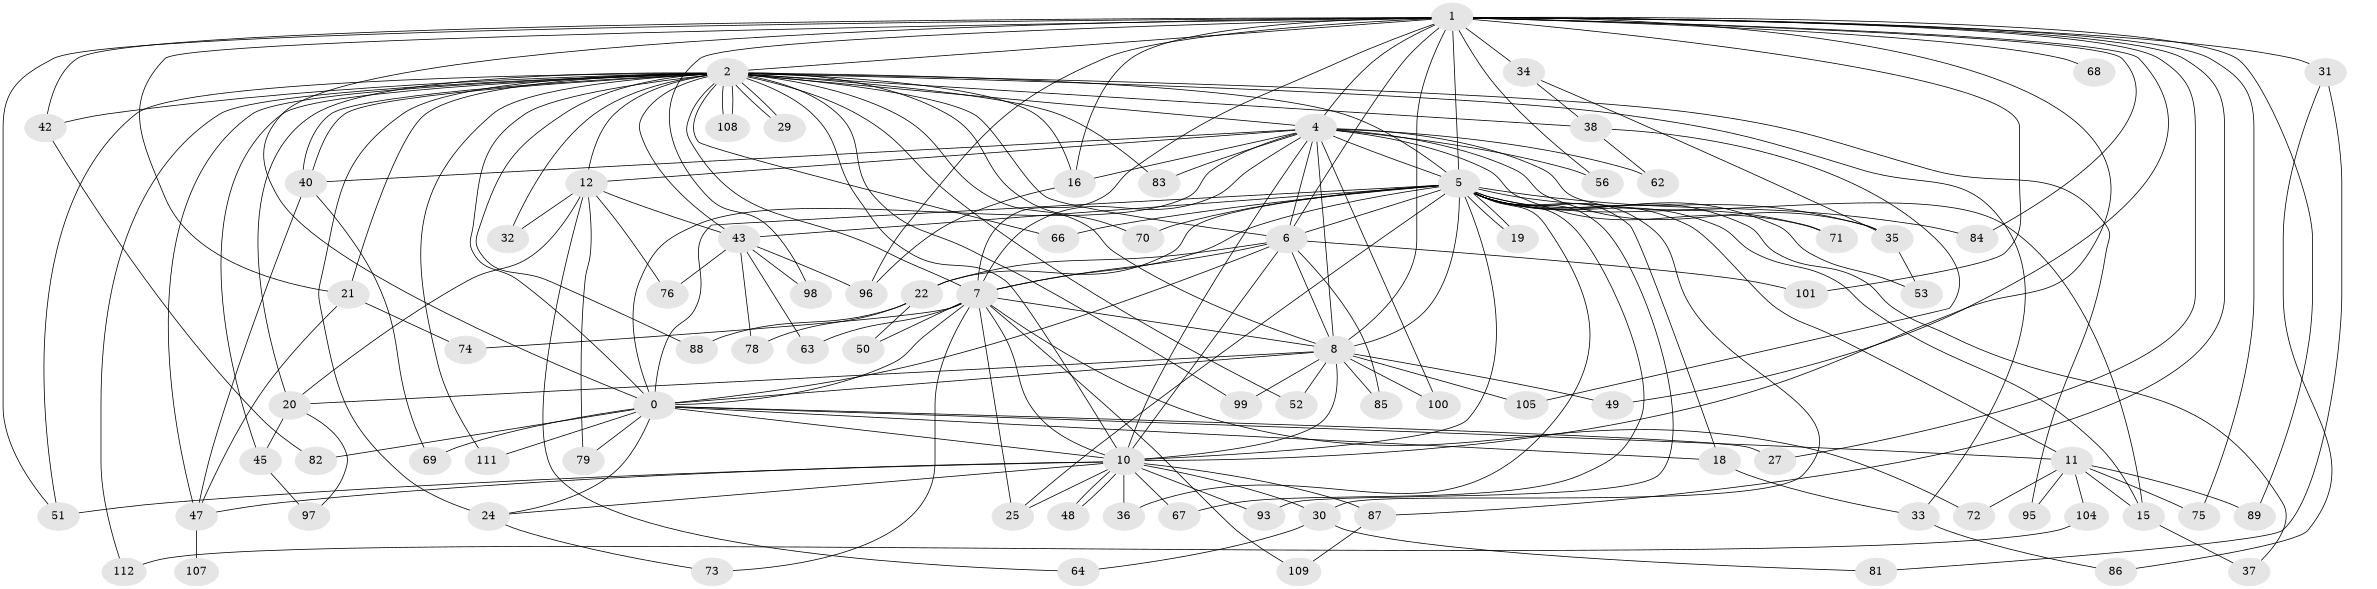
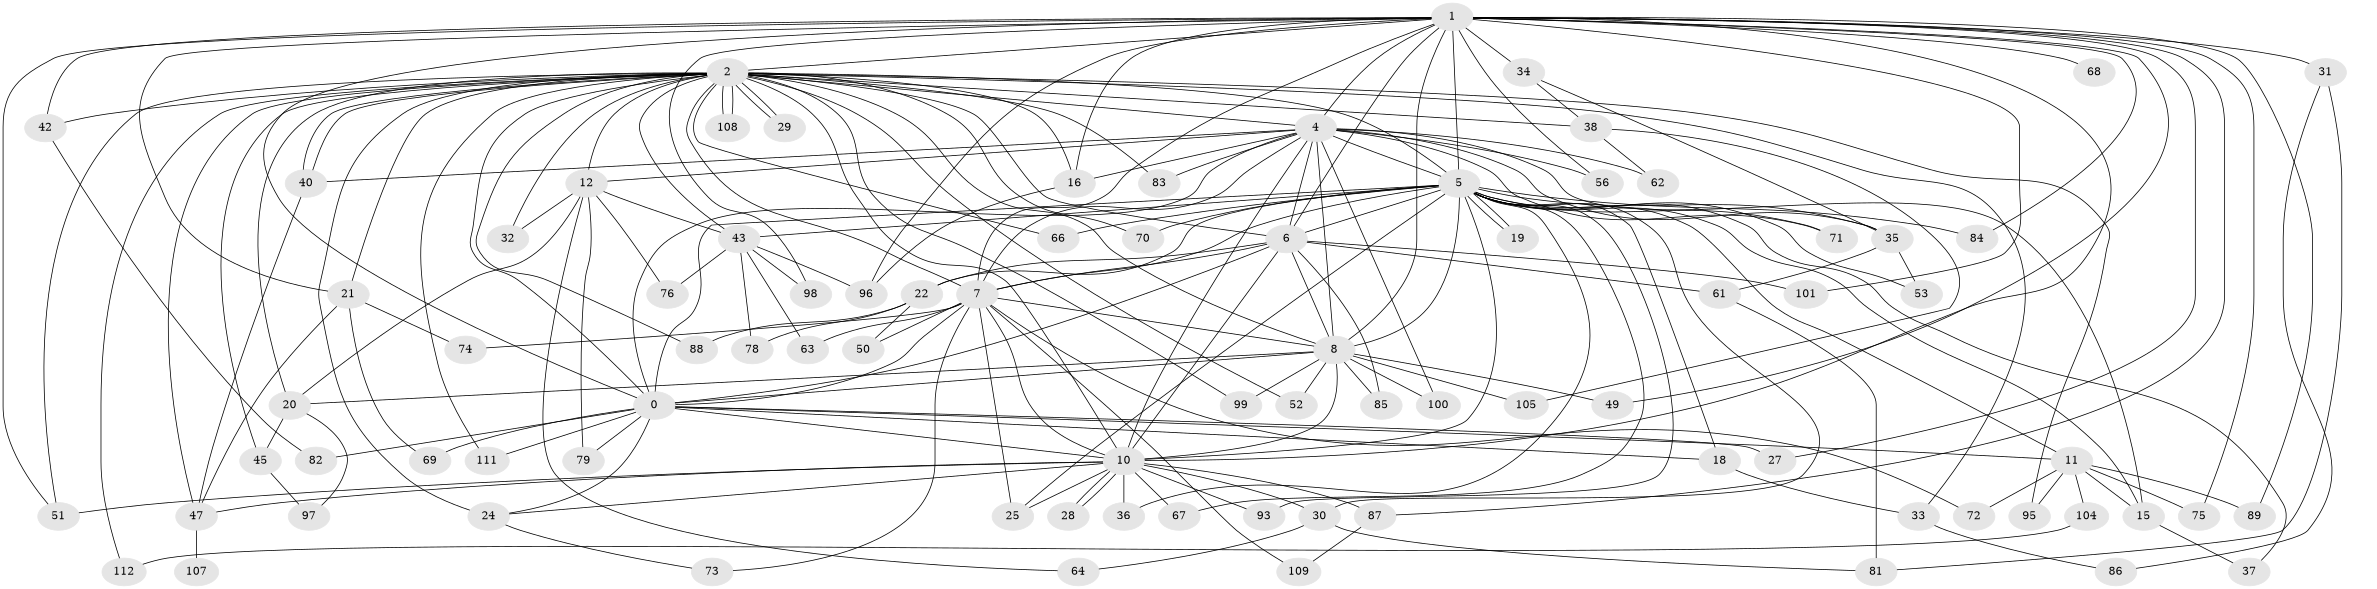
none -> (1720, 294)
(387, 307) -> (368, 387)
(1068, 516) -> (1068, 516)
